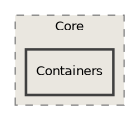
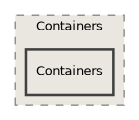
(70, 27) -> (70, 27)
